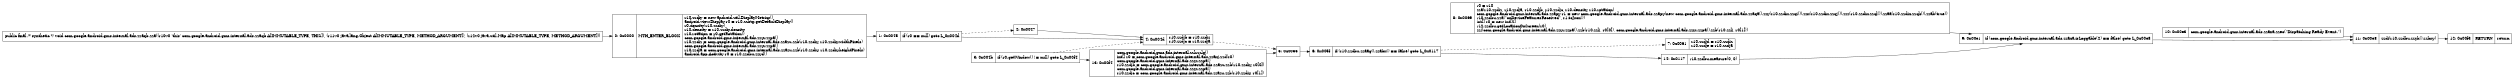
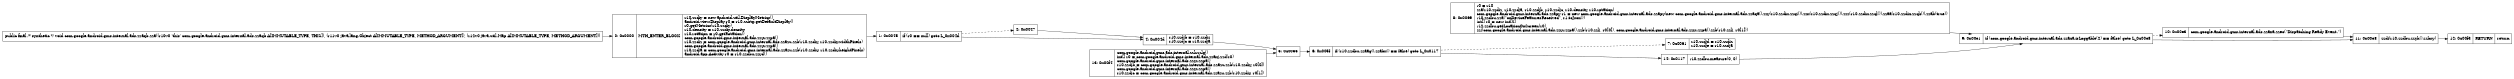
(705, 26) -> (708, 26)
none -> (2156, 36)
(1243, 45) -> (1243, 45)
(1026, 58) -> none
